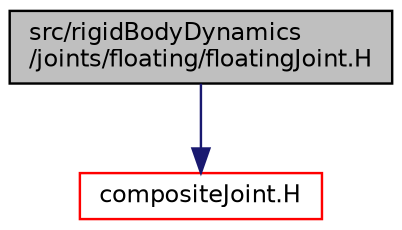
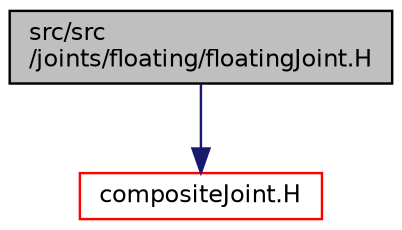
(201, 47) -> (201, 47)
